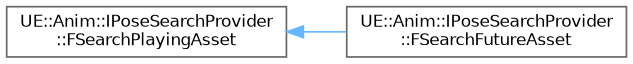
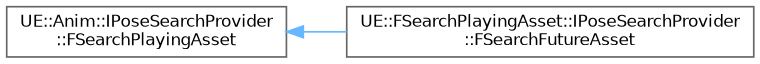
(487, 32) -> (550, 32)
